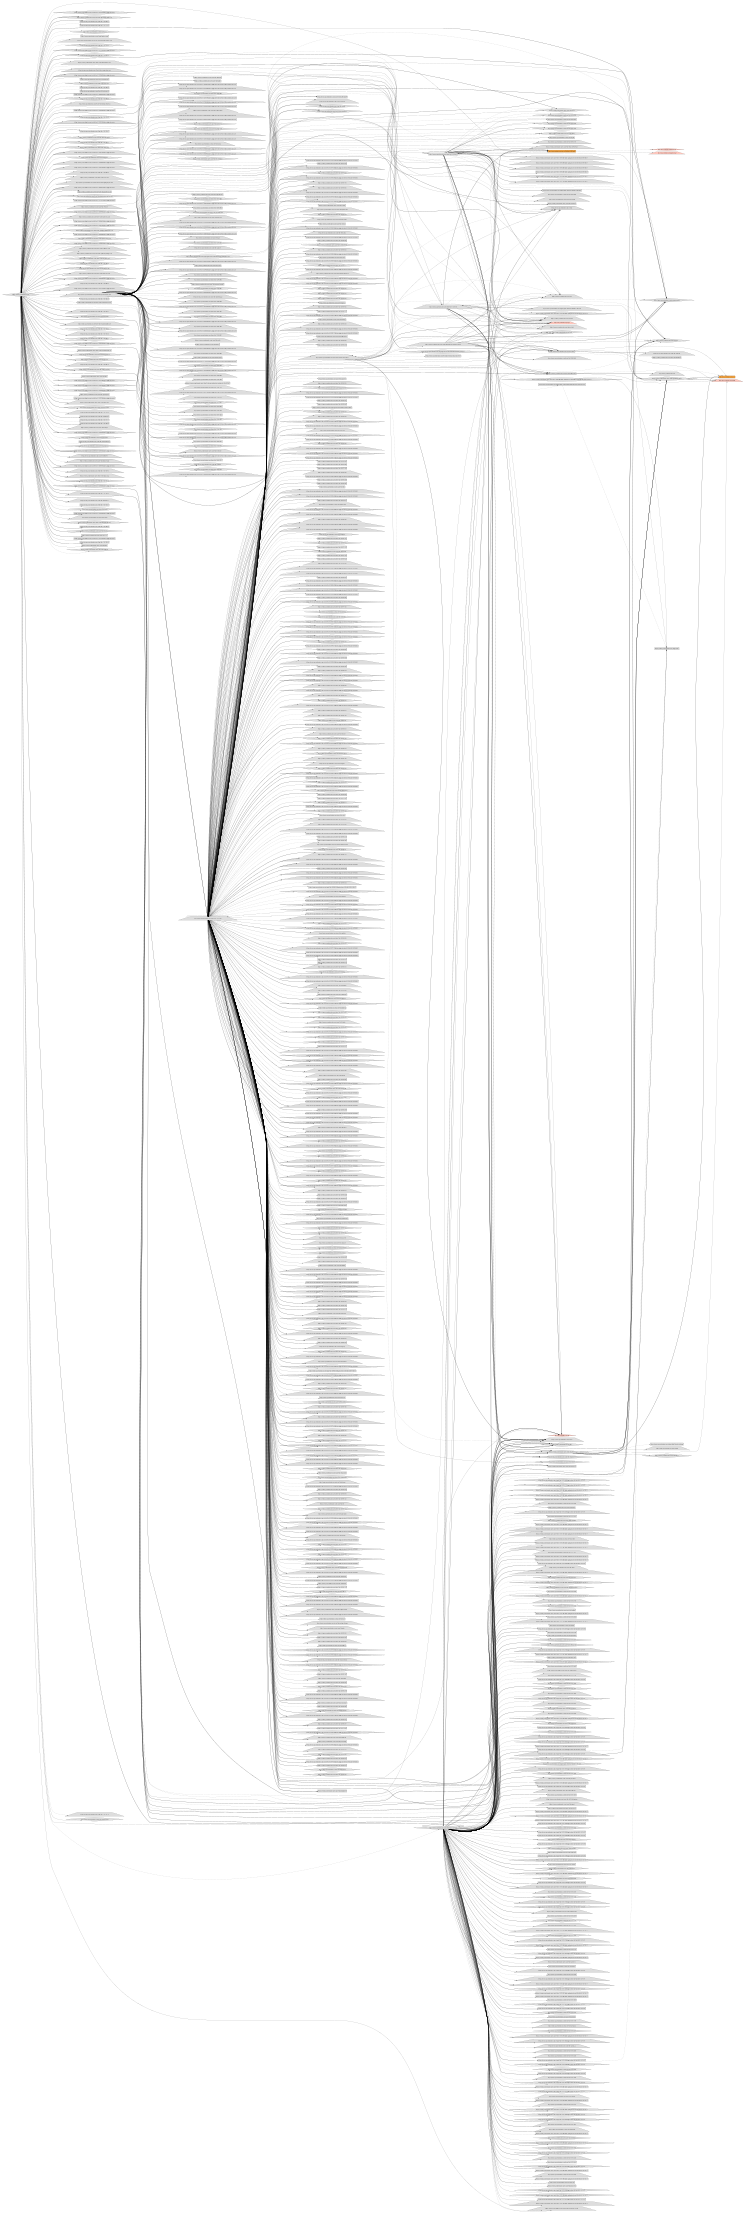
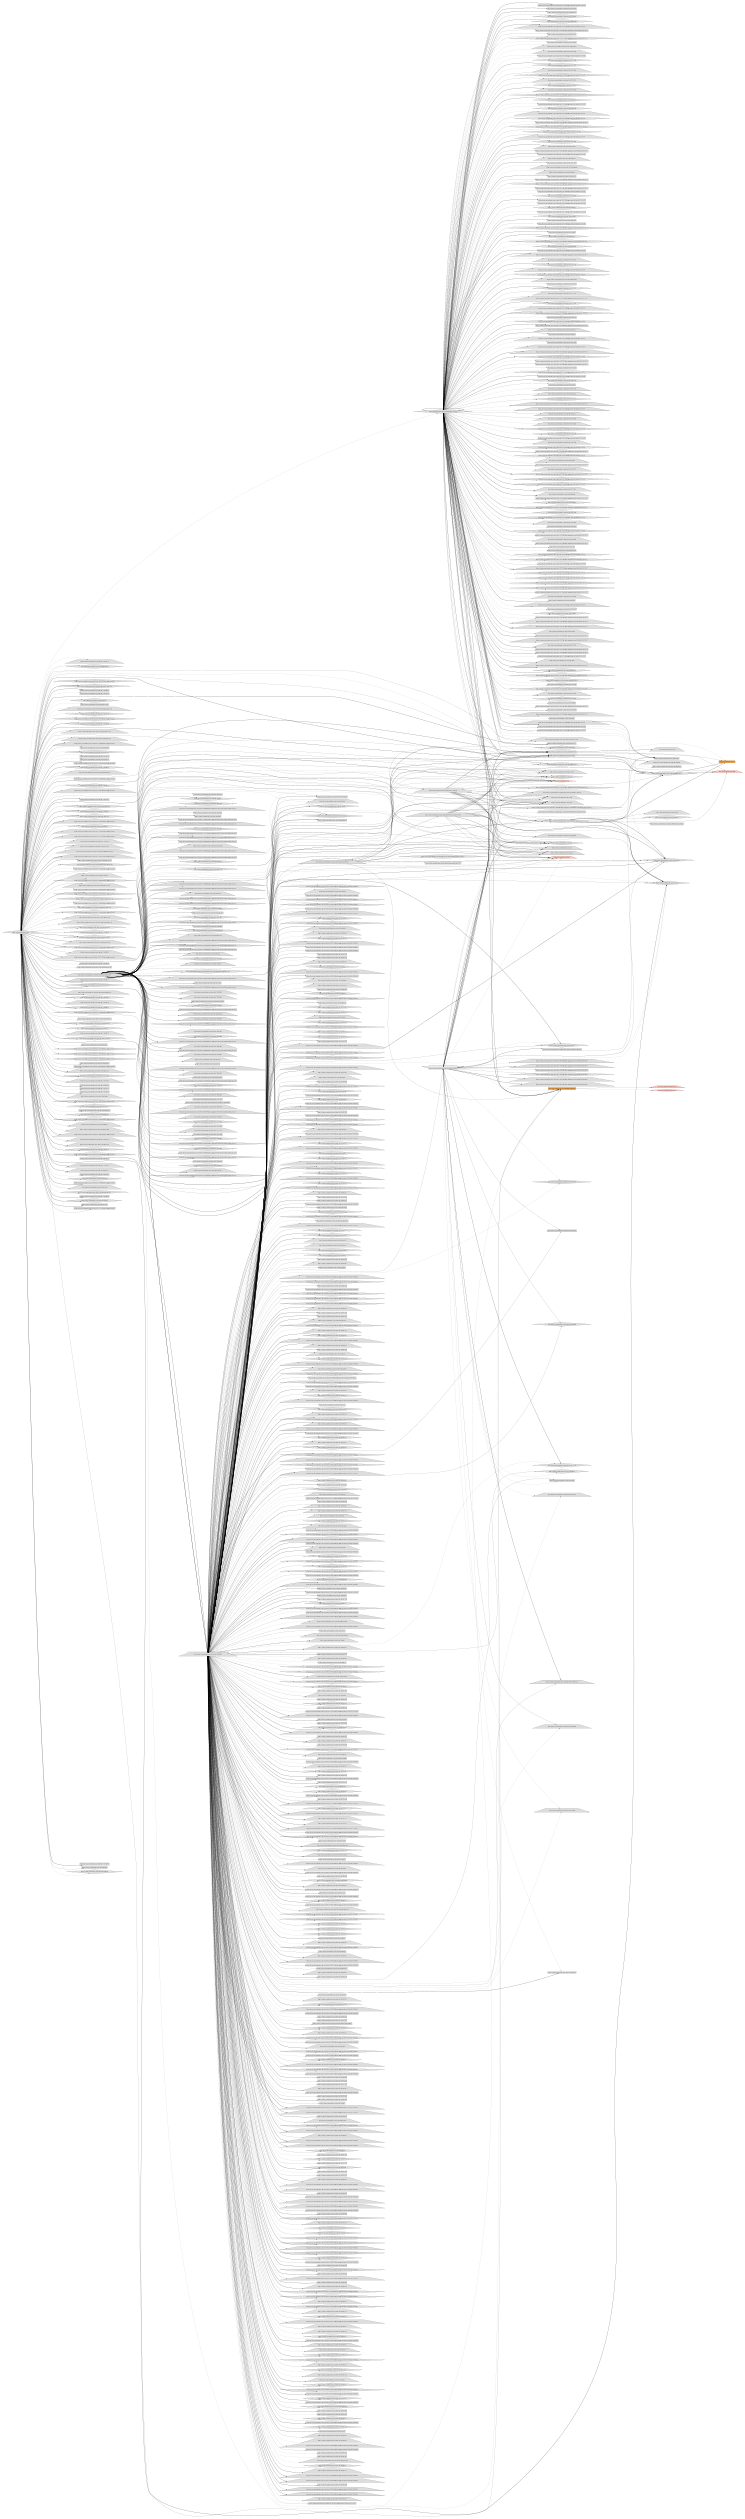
(252, 596) -> (177, 1391)
